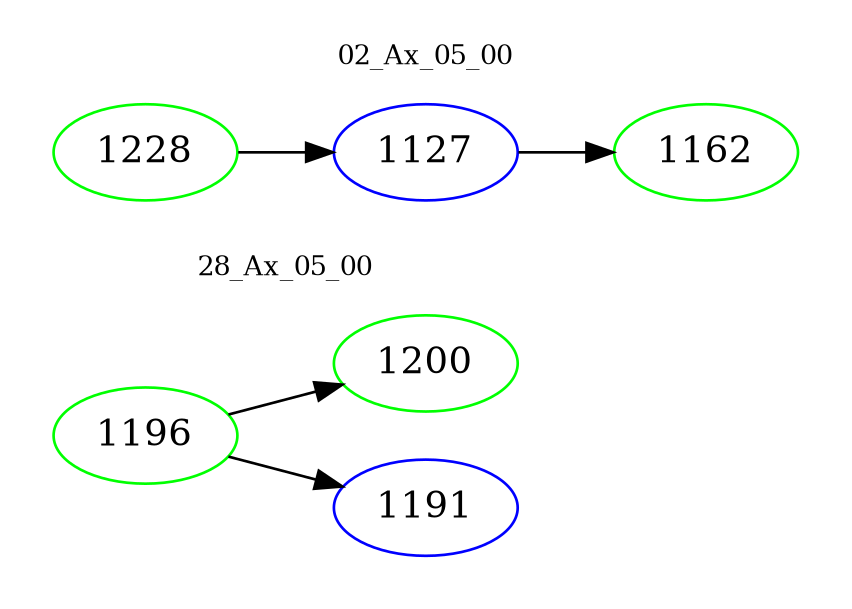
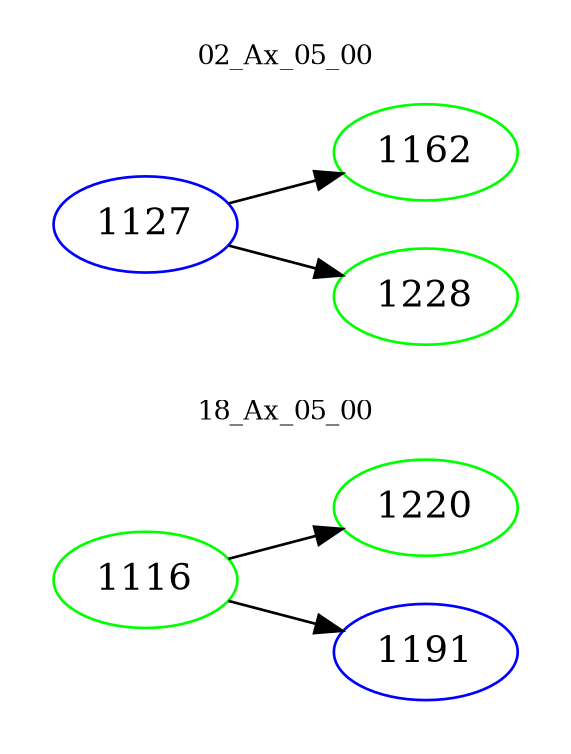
(272, 152) -> (272, 257)
(286, 269) -> (286, 413)
(426, 363) -> (426, 508)
(145, 436) -> (145, 580)
